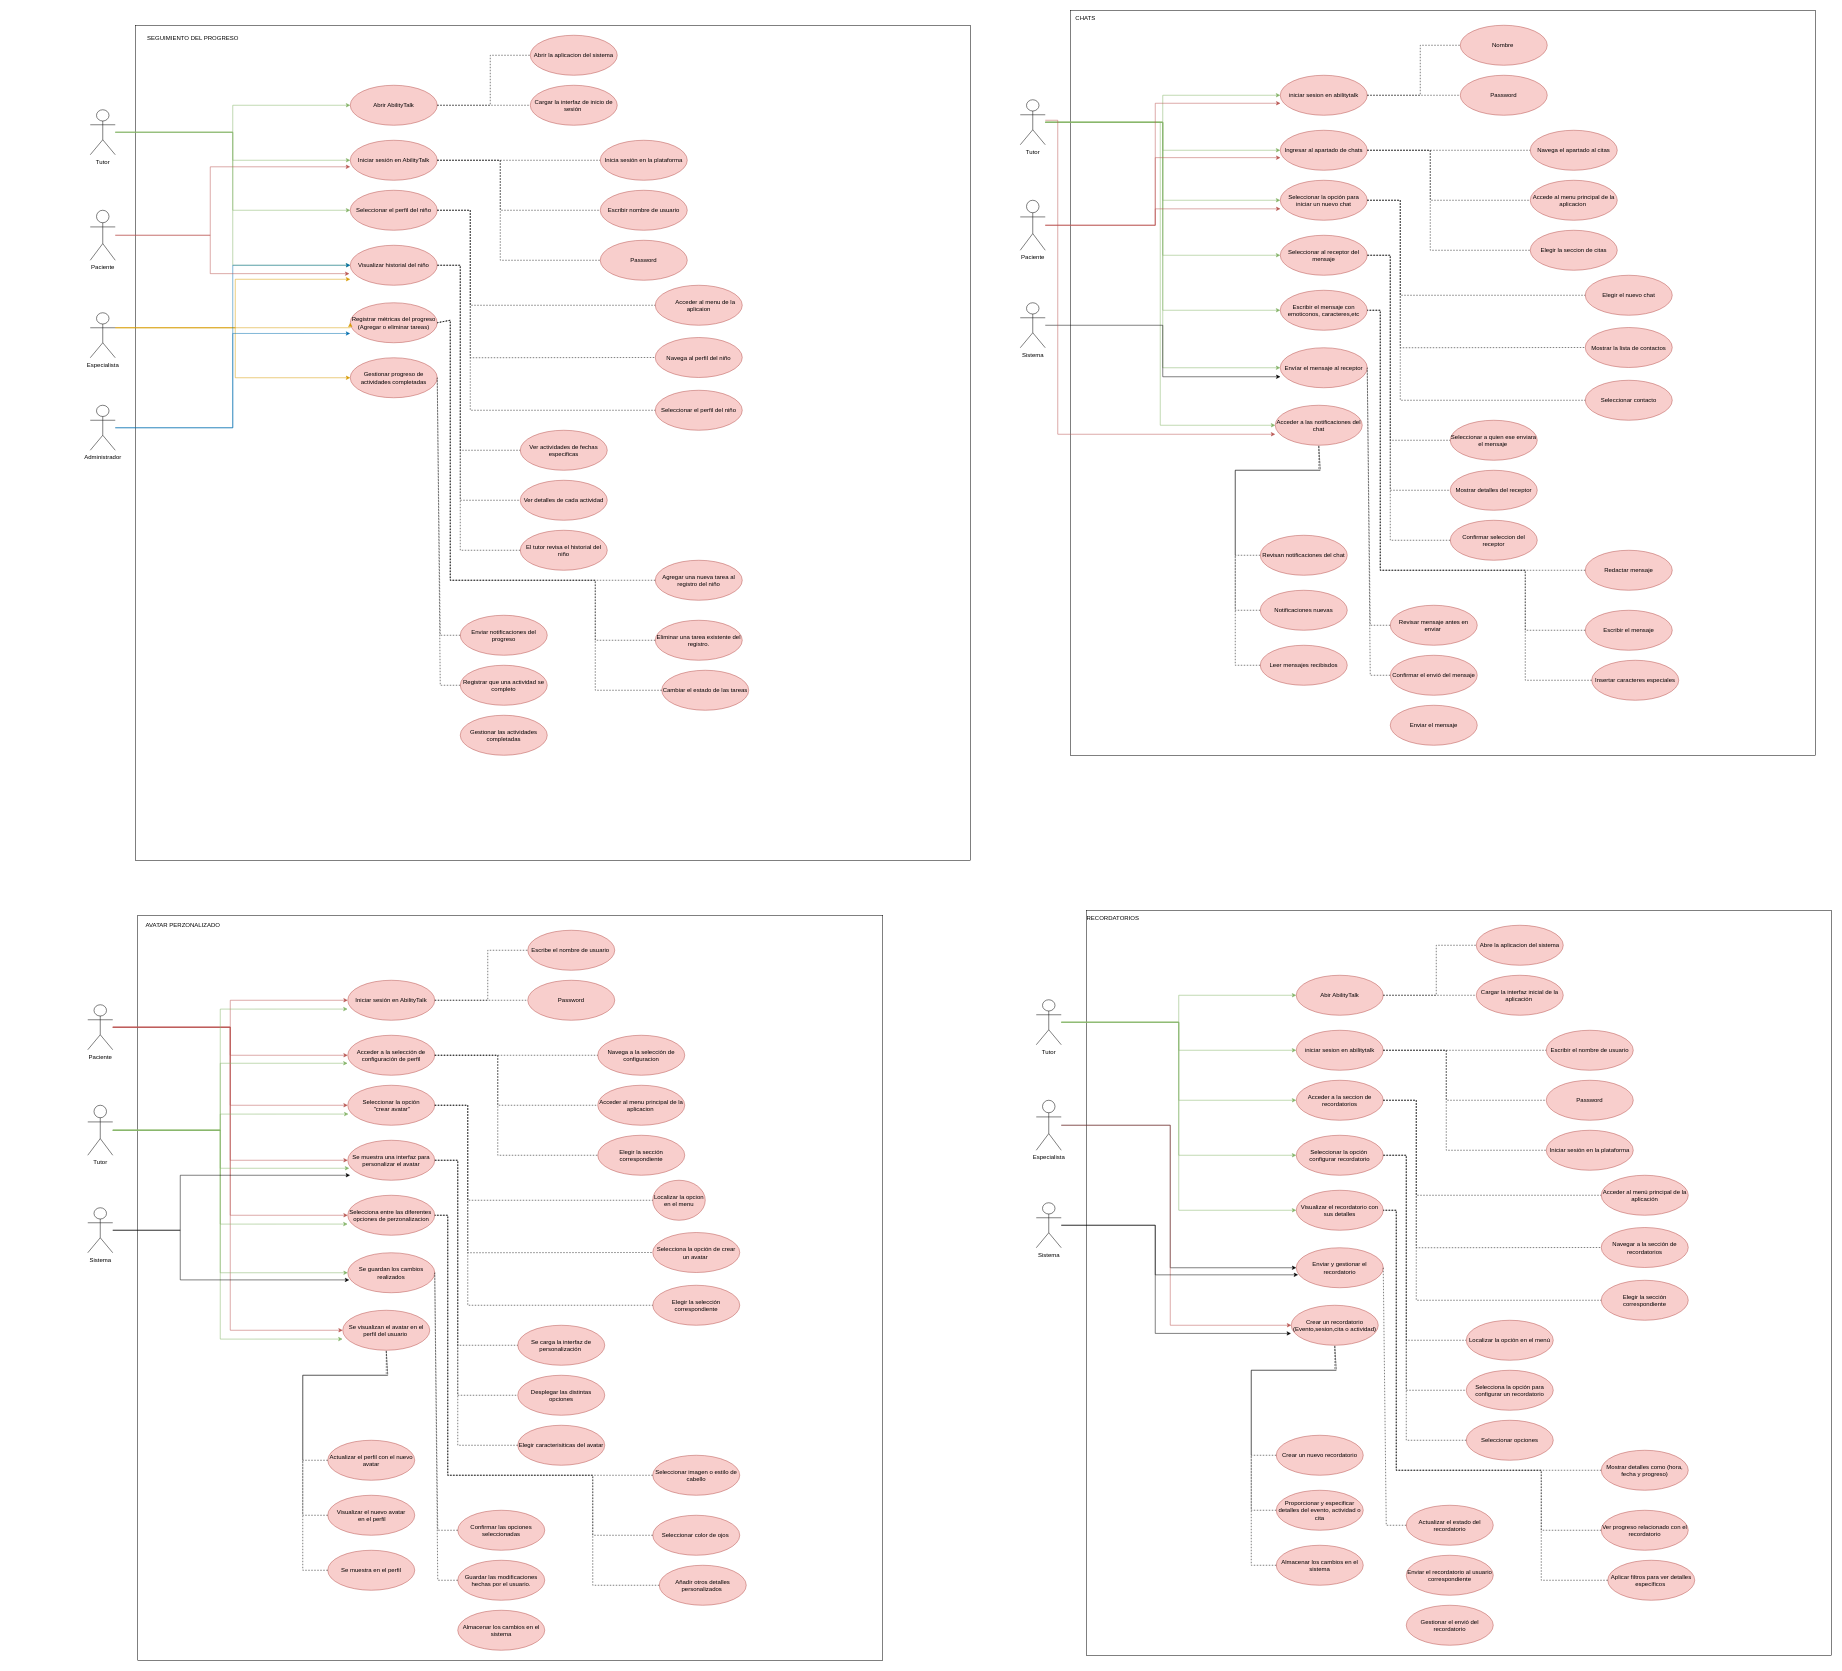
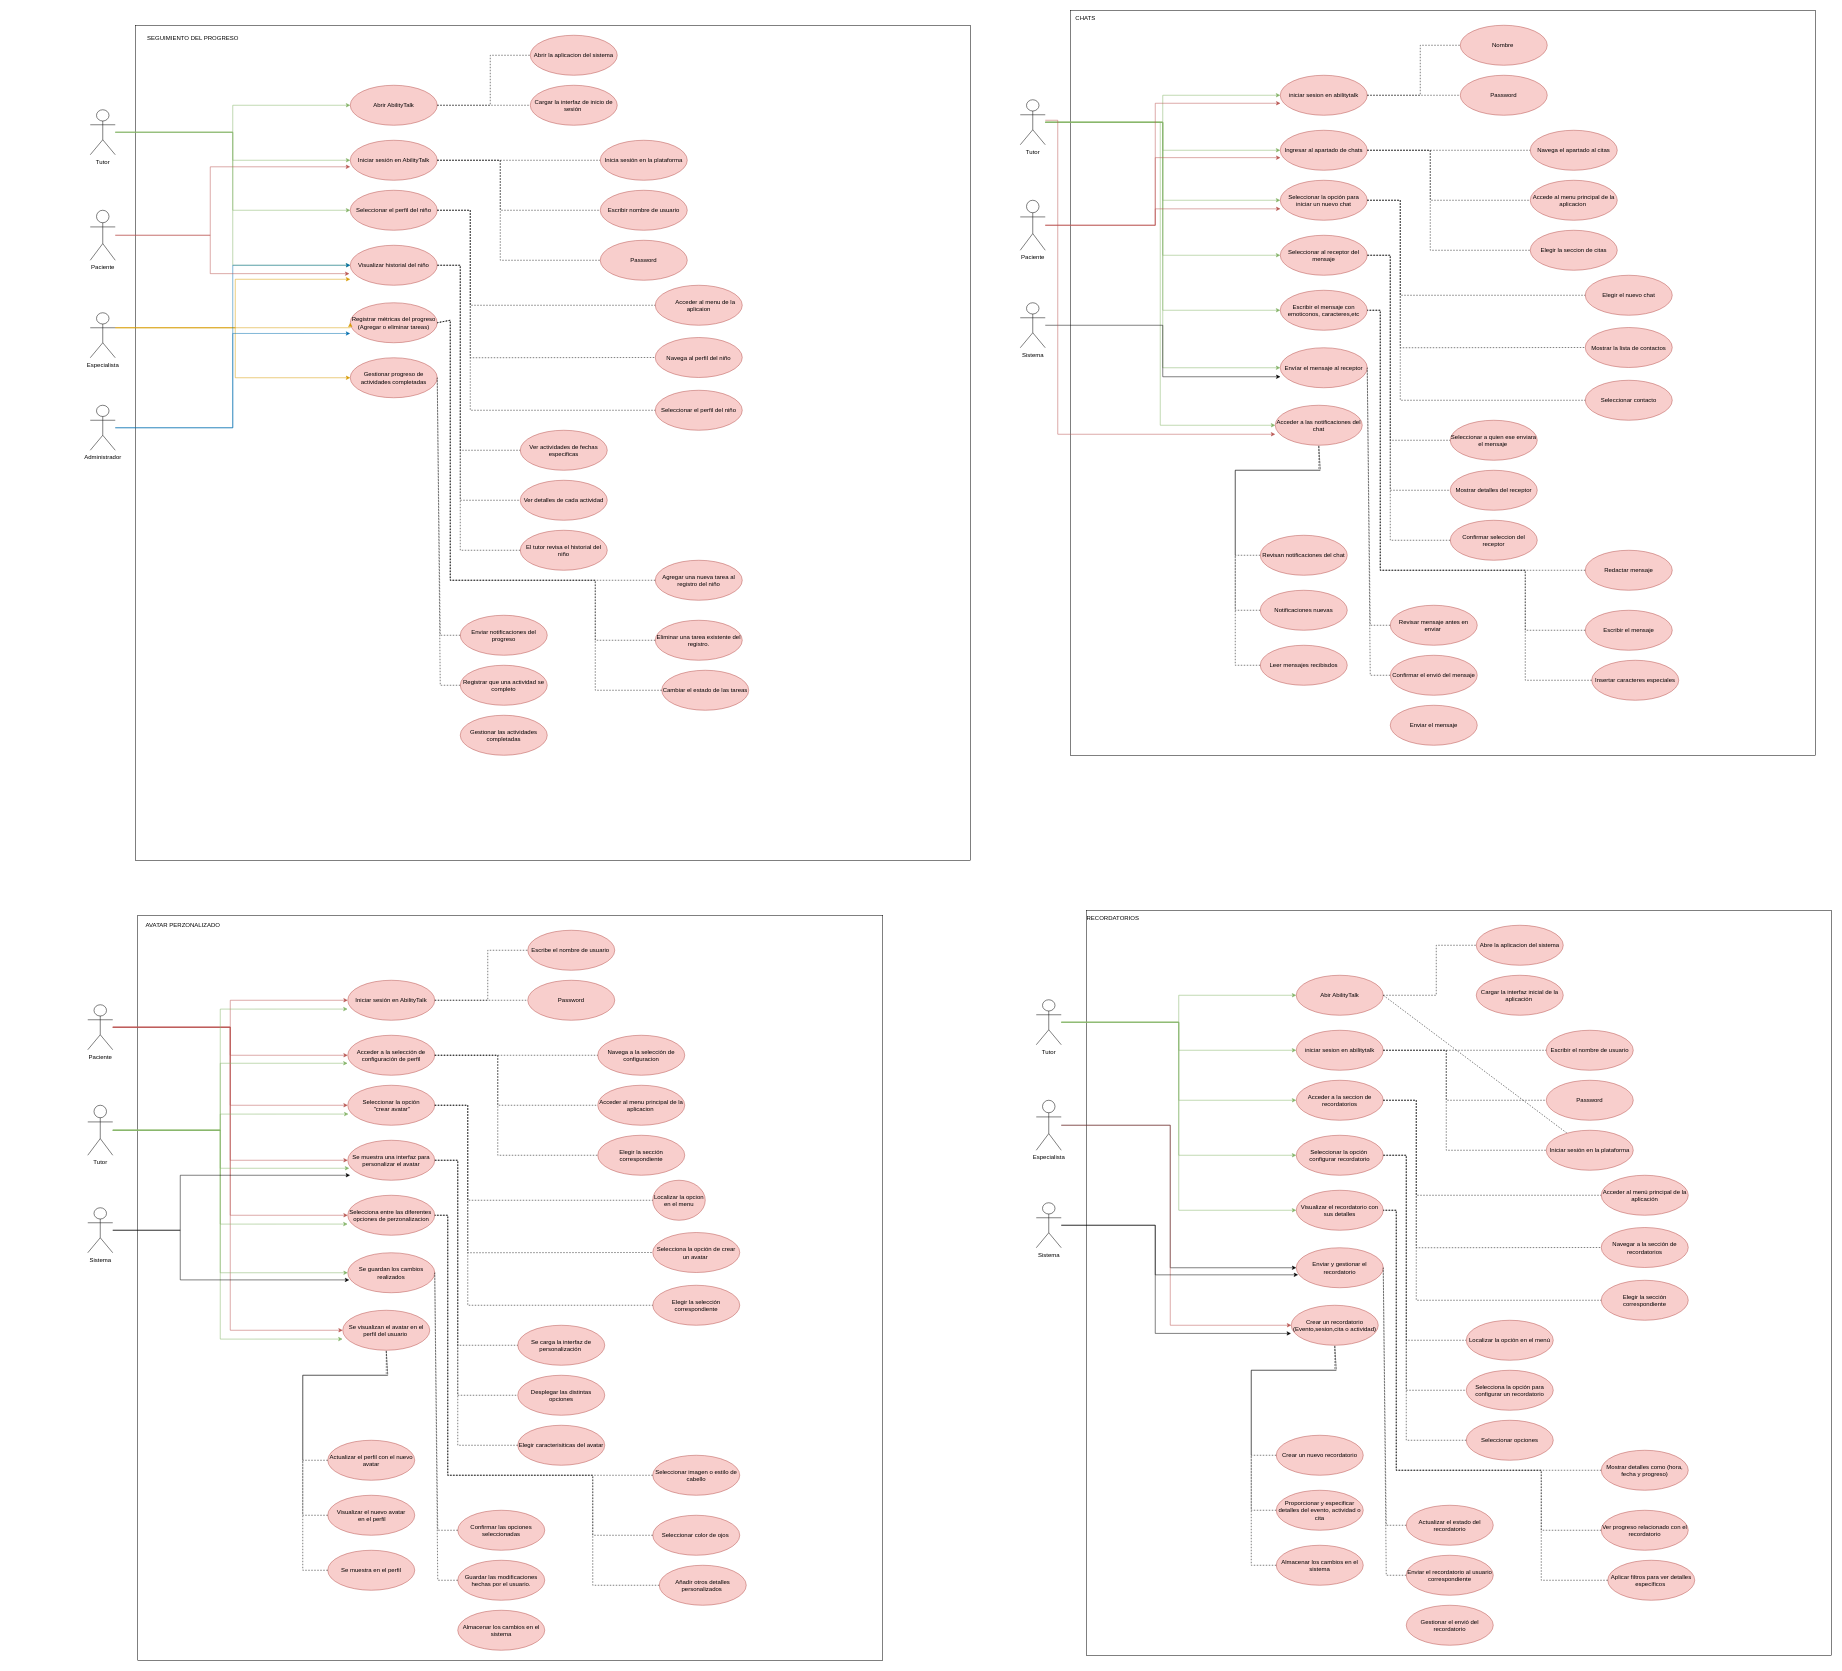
(1457, 995) -> (1476, 1065)
none -> (1386, 1561)
